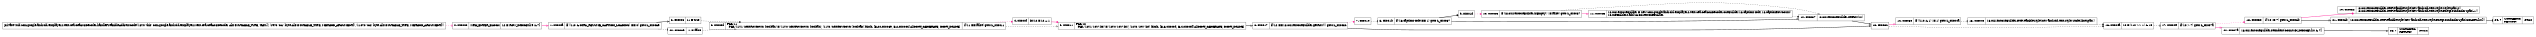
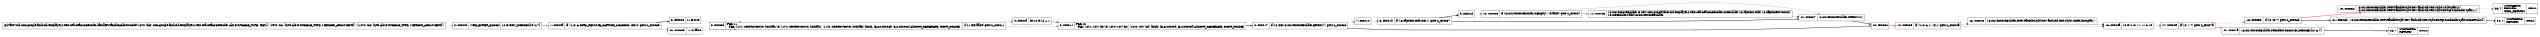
none -> (2516, 9)
(720, 21) -> (720, 21)
(1996, 28) -> (2032, 27)
